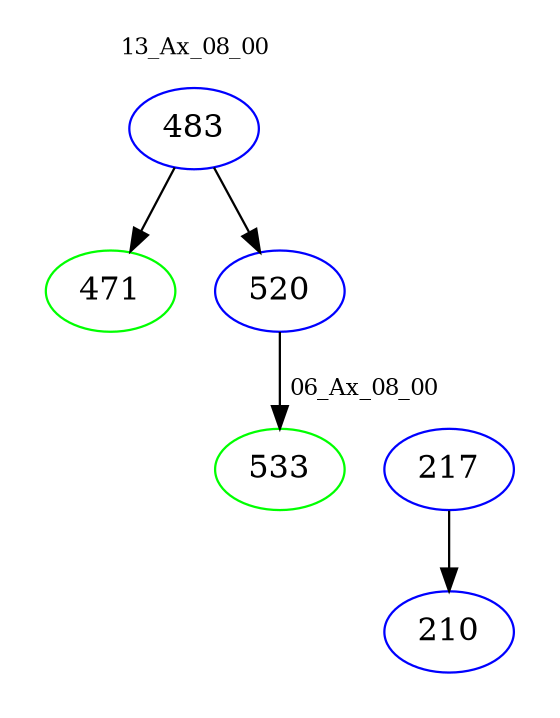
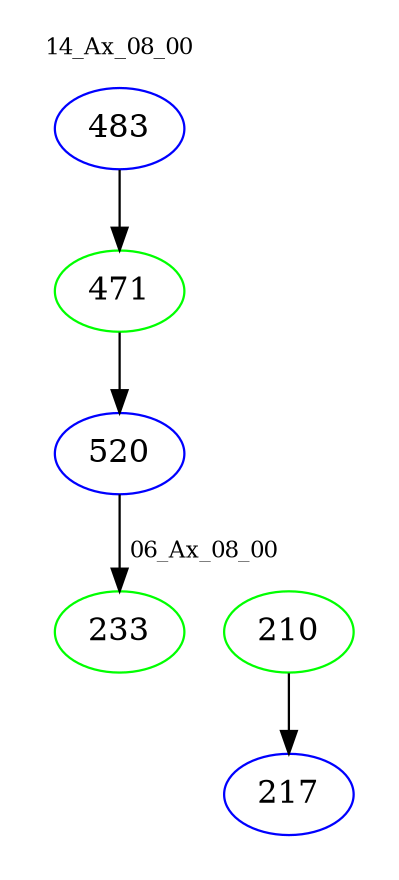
(195, 49) -> (120, 49)
(231, 200) -> (120, 361)
(280, 469) -> (120, 632)
(449, 540) -> (289, 702)
(449, 632) -> (289, 632)
